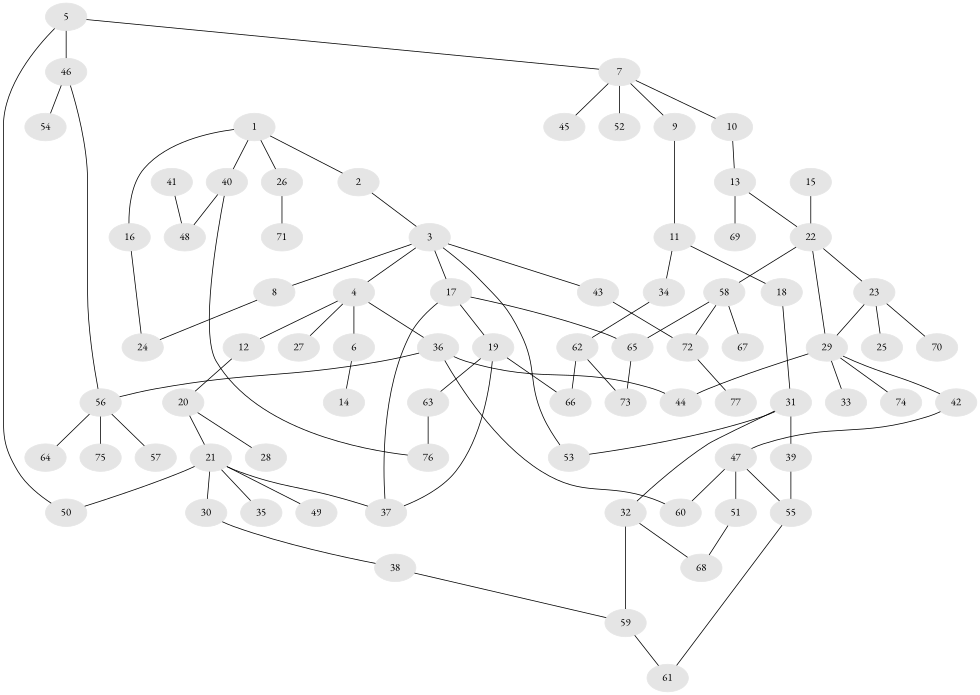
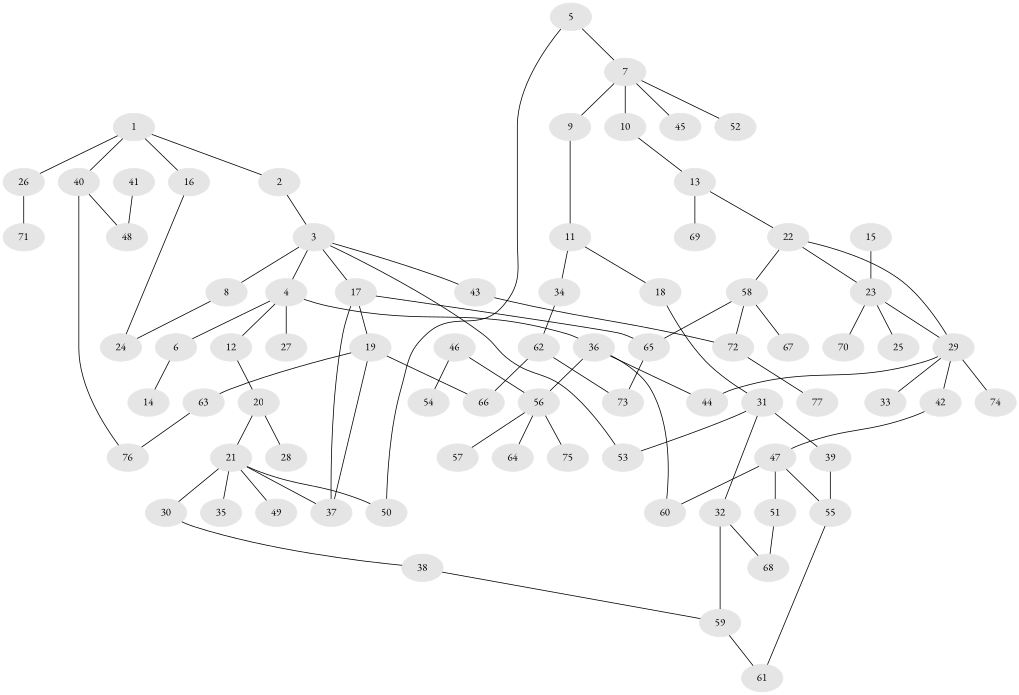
(66, 44) -> none
(811, 210) -> (871, 268)
